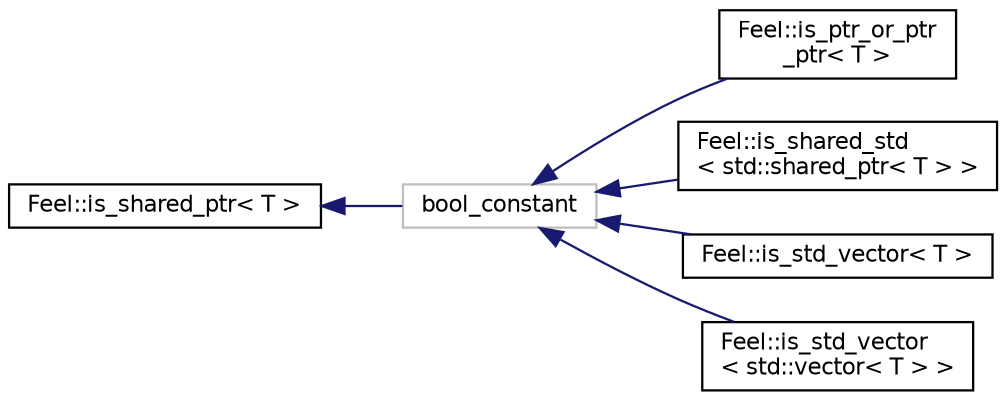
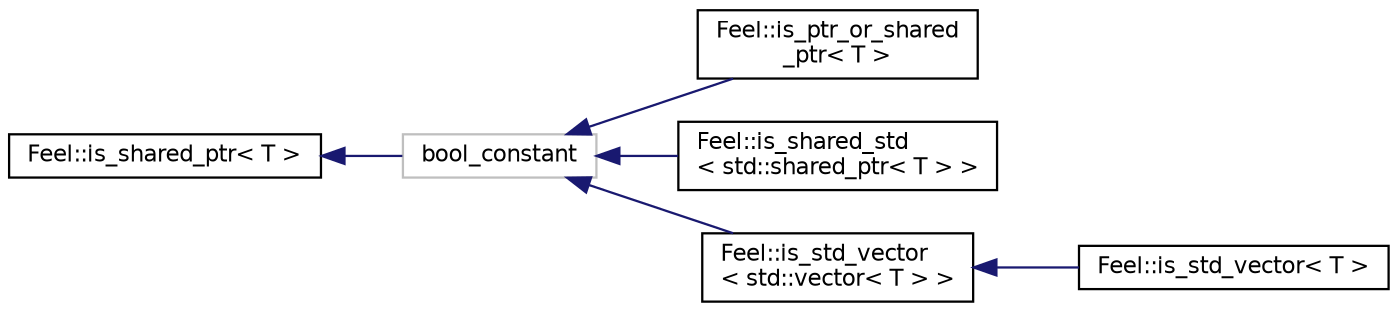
(838, 44) -> (838, 44)
(655, 229) -> (1038, 267)
